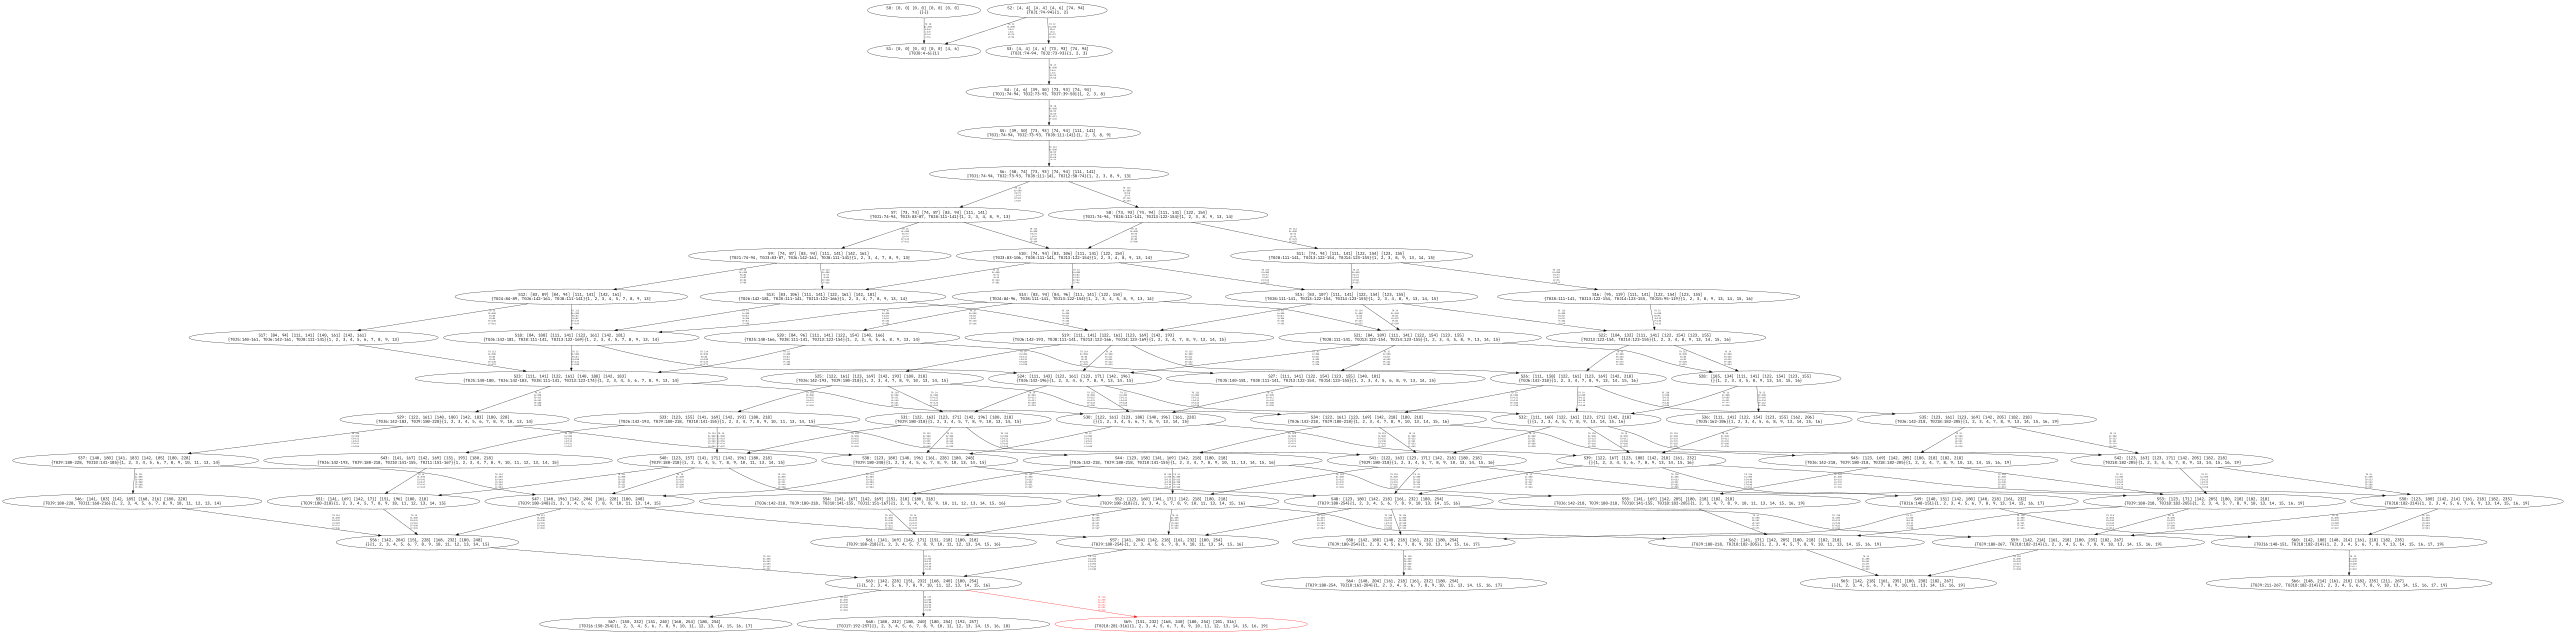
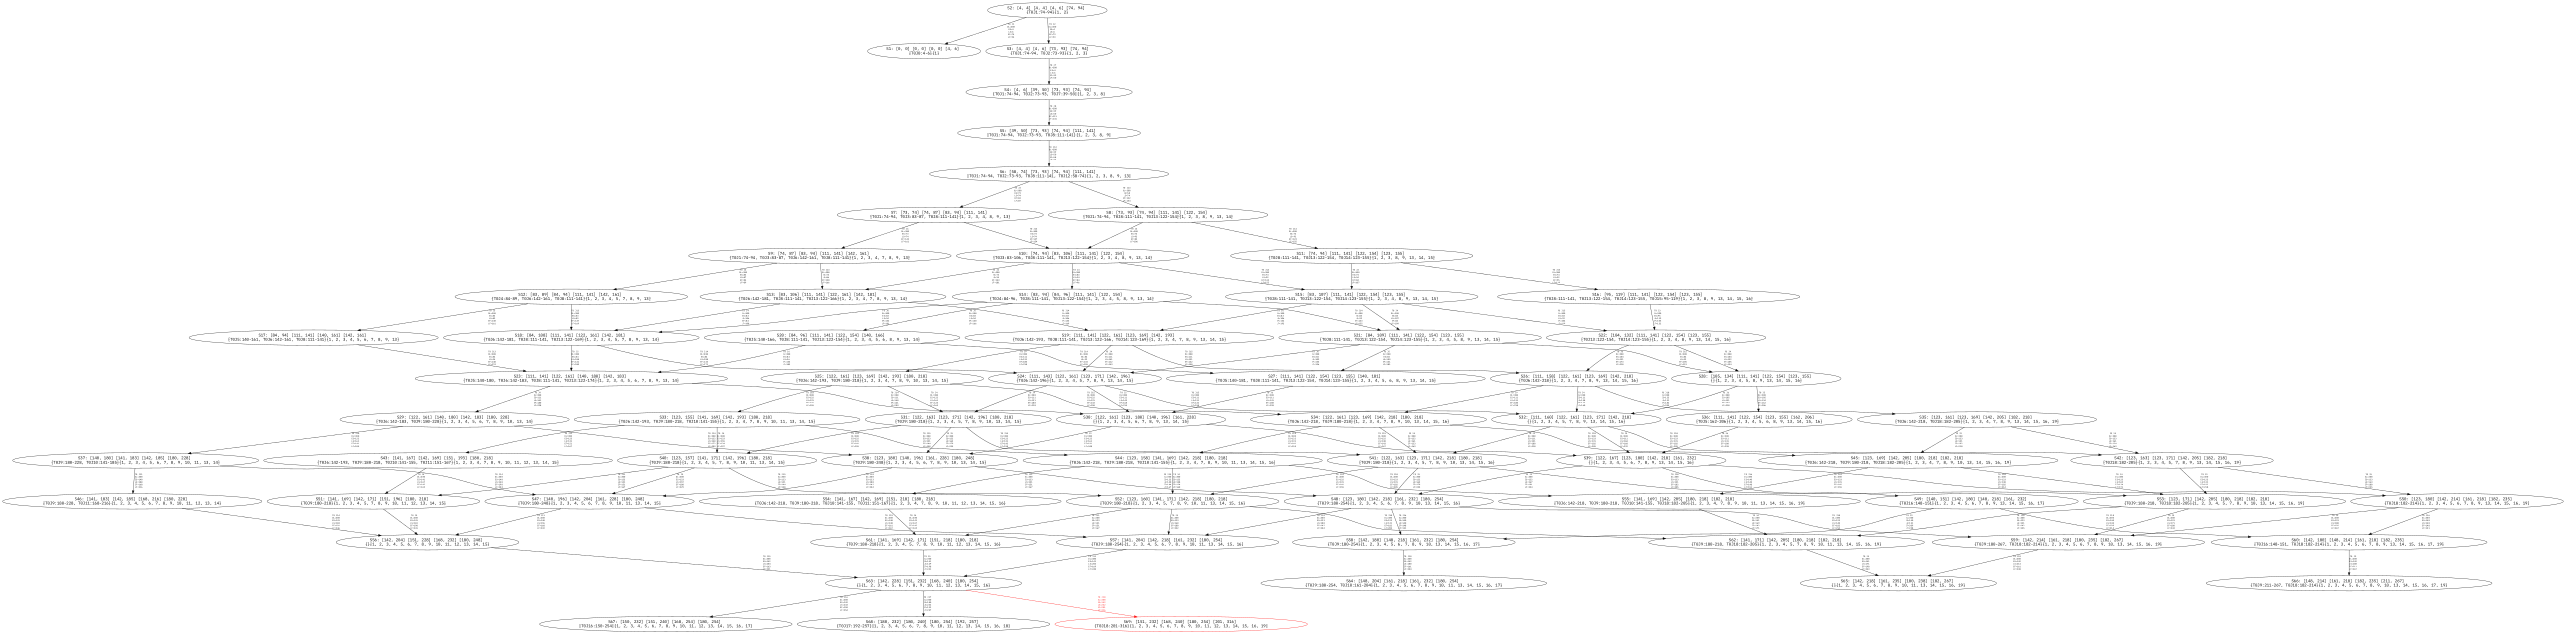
(924, 10) -> none
